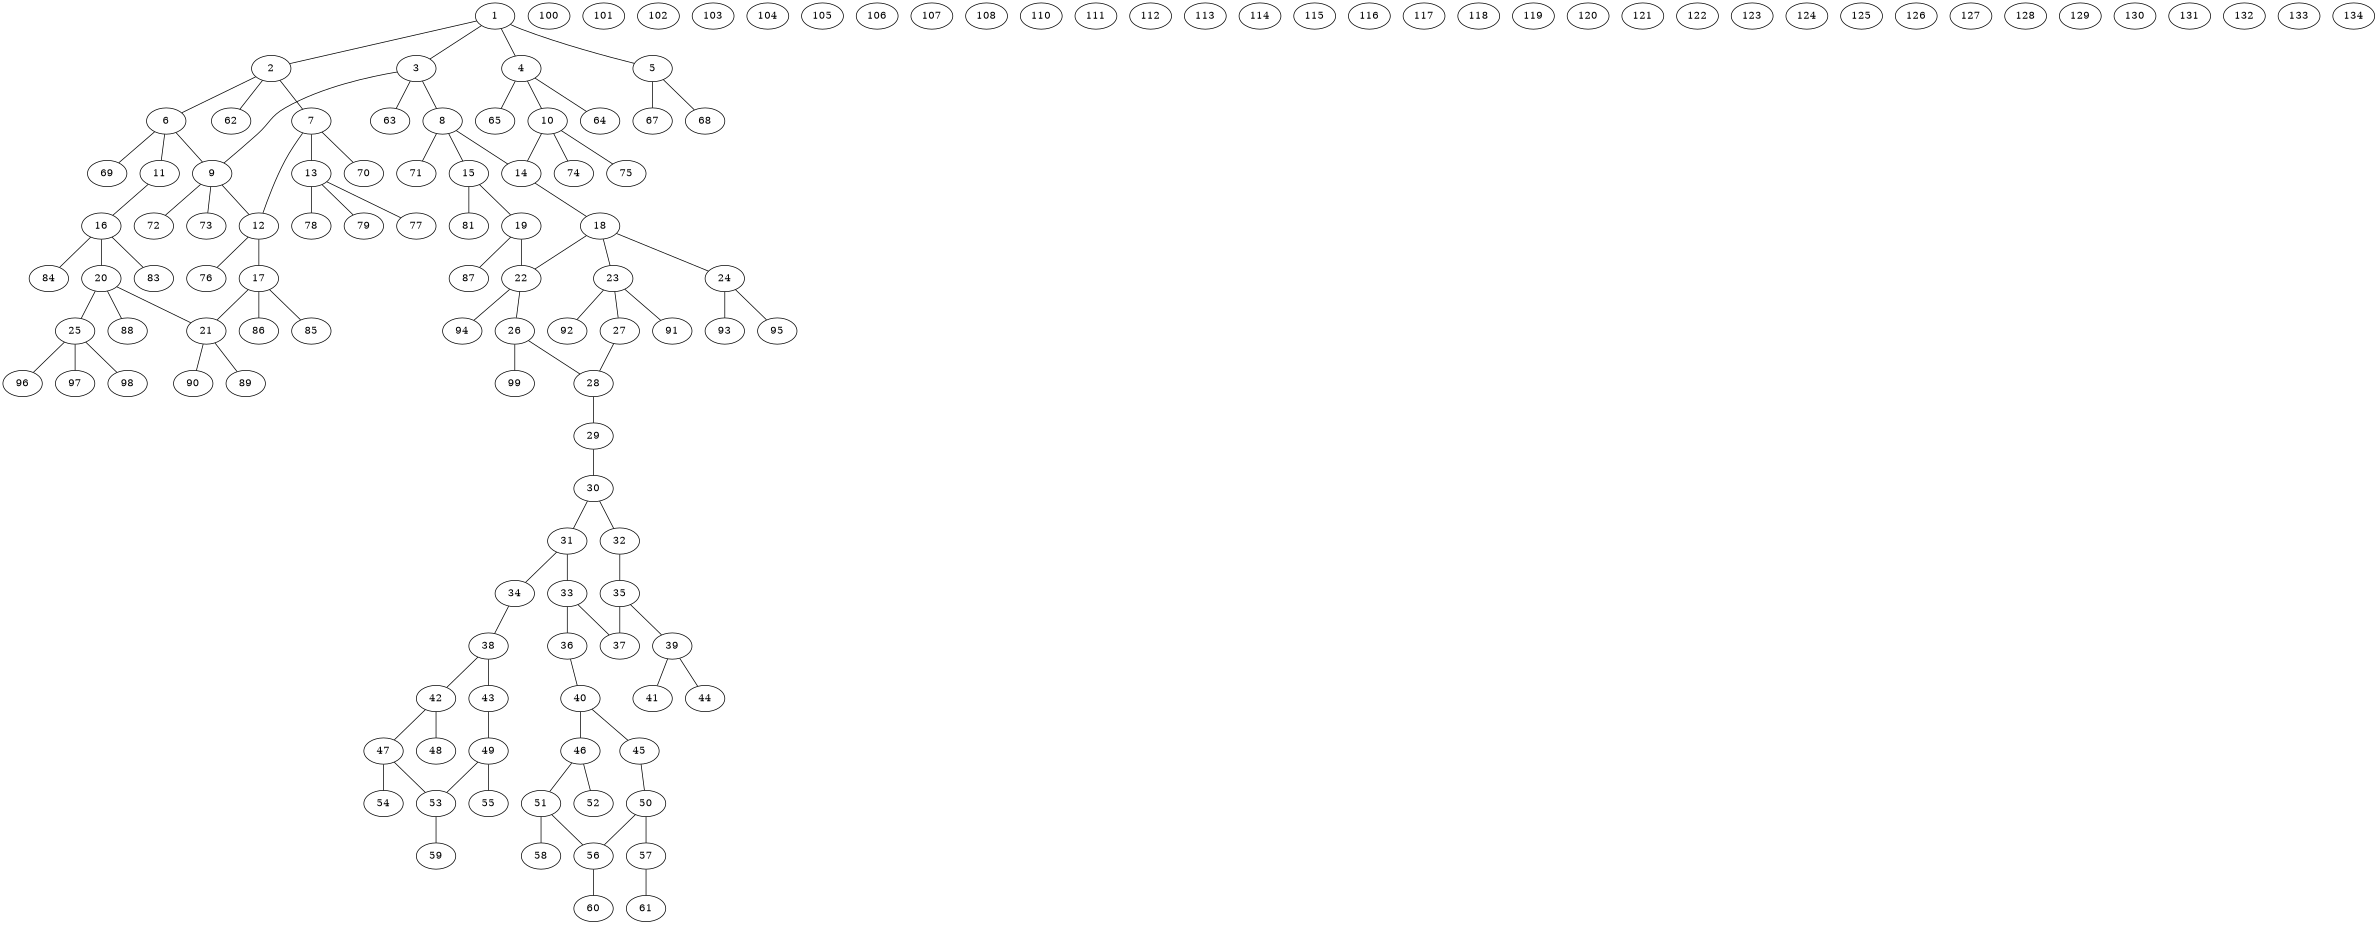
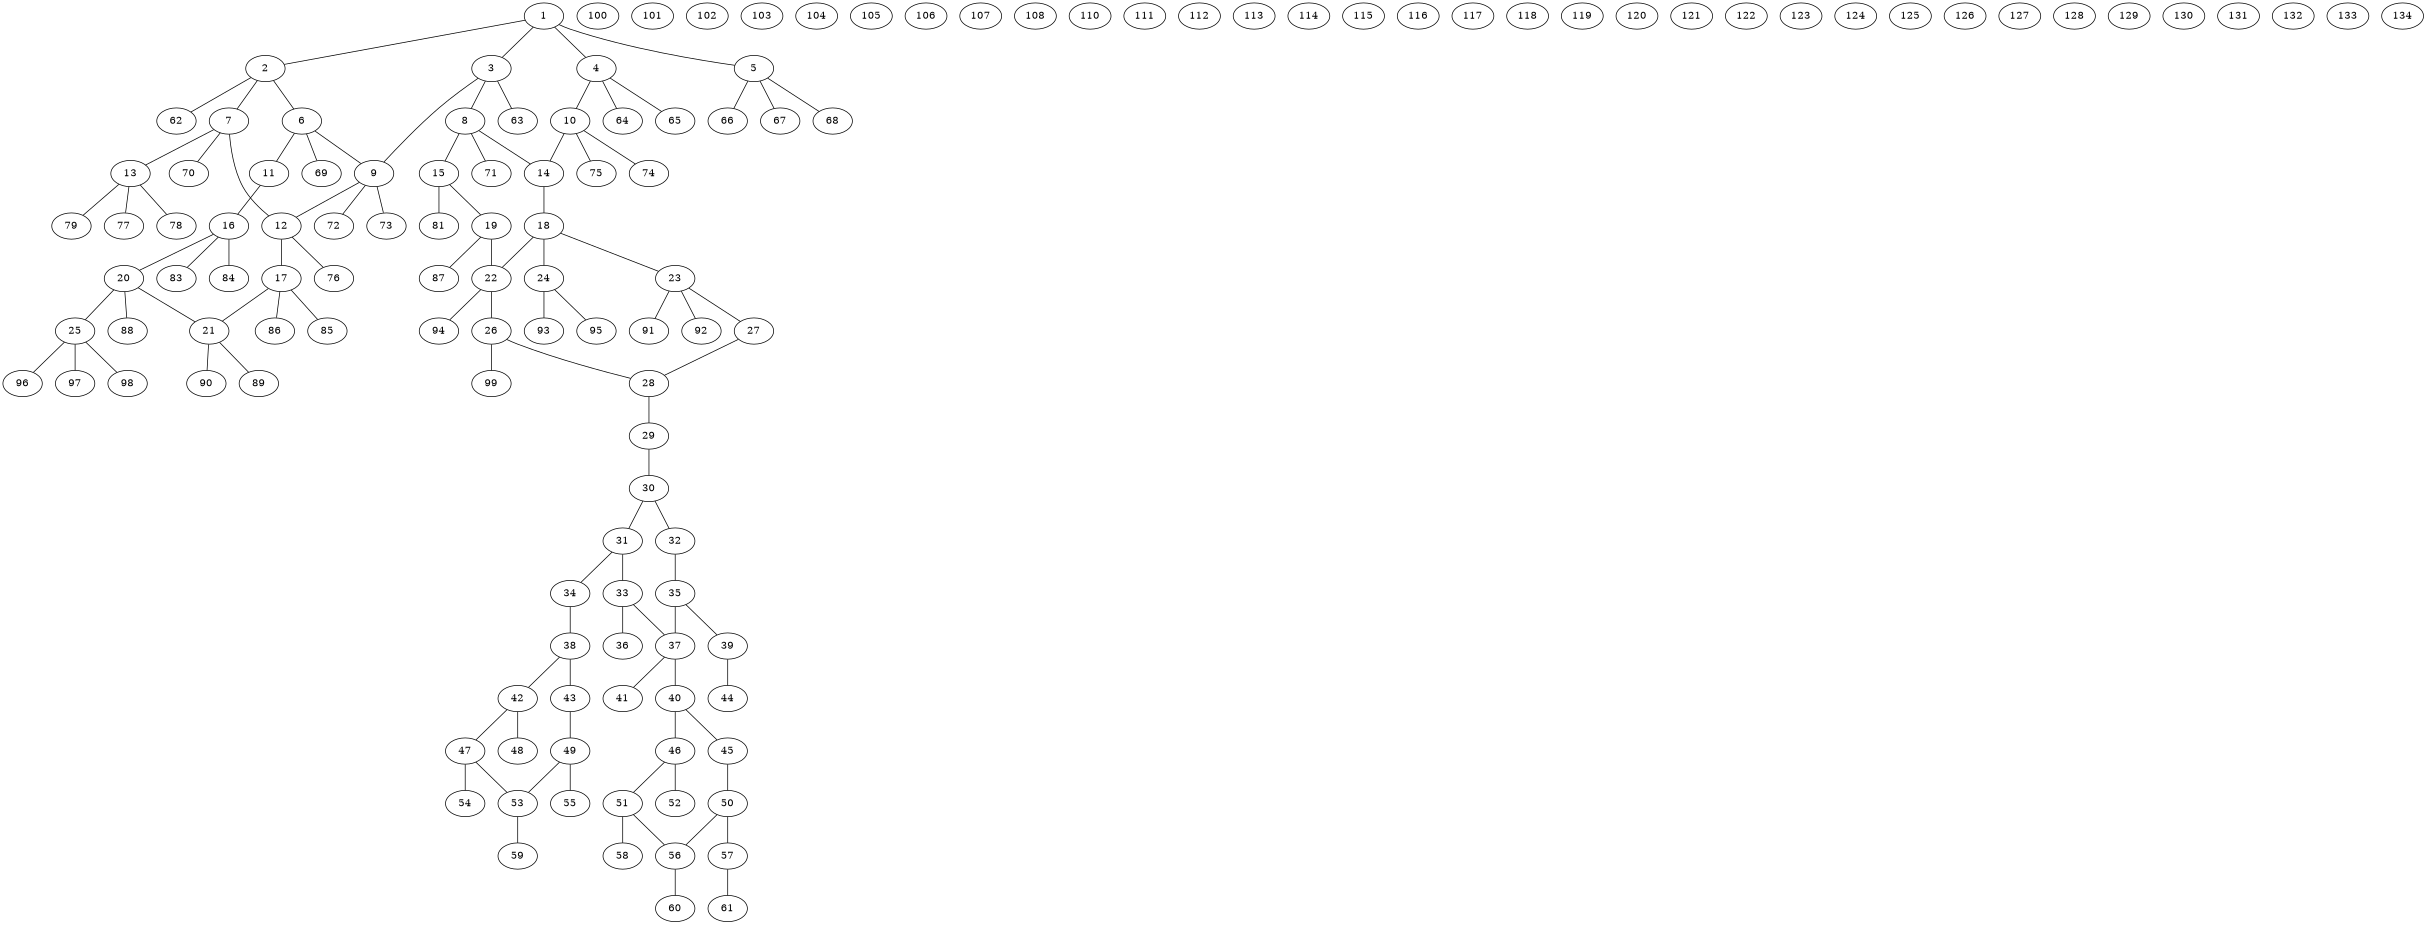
none -> (728, 121)
(574, 672) -> (675, 672)
(662, 672) -> (649, 672)
